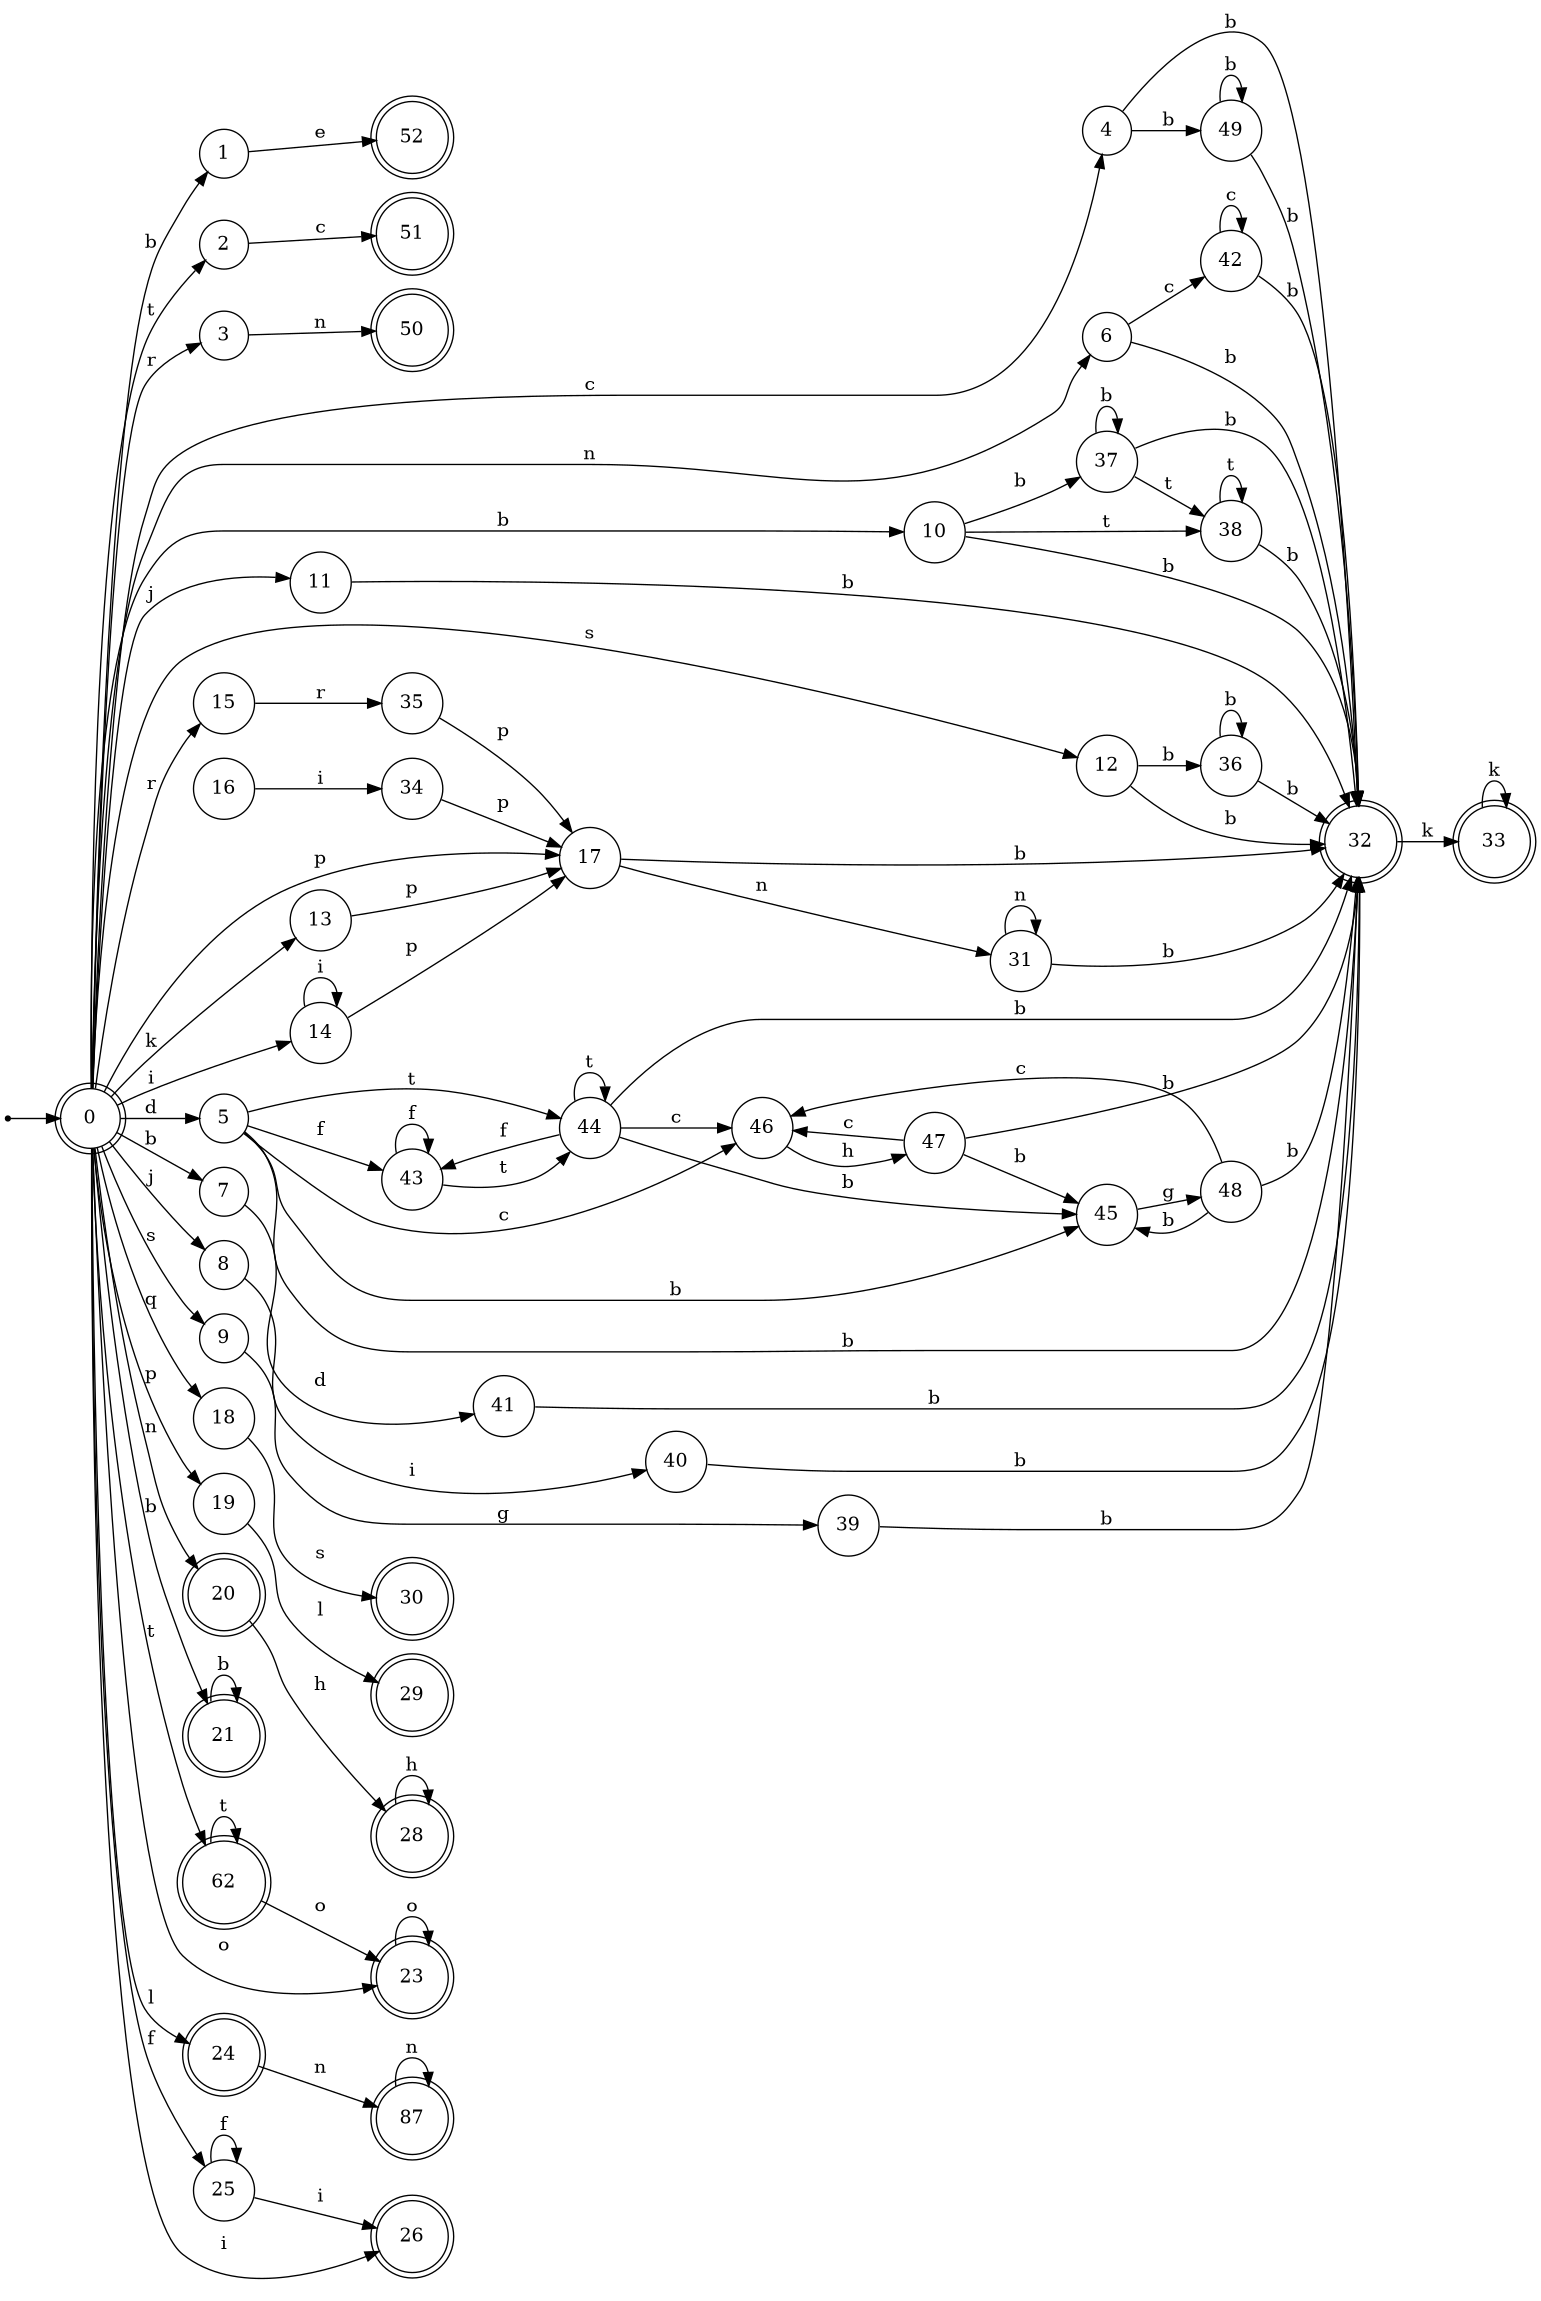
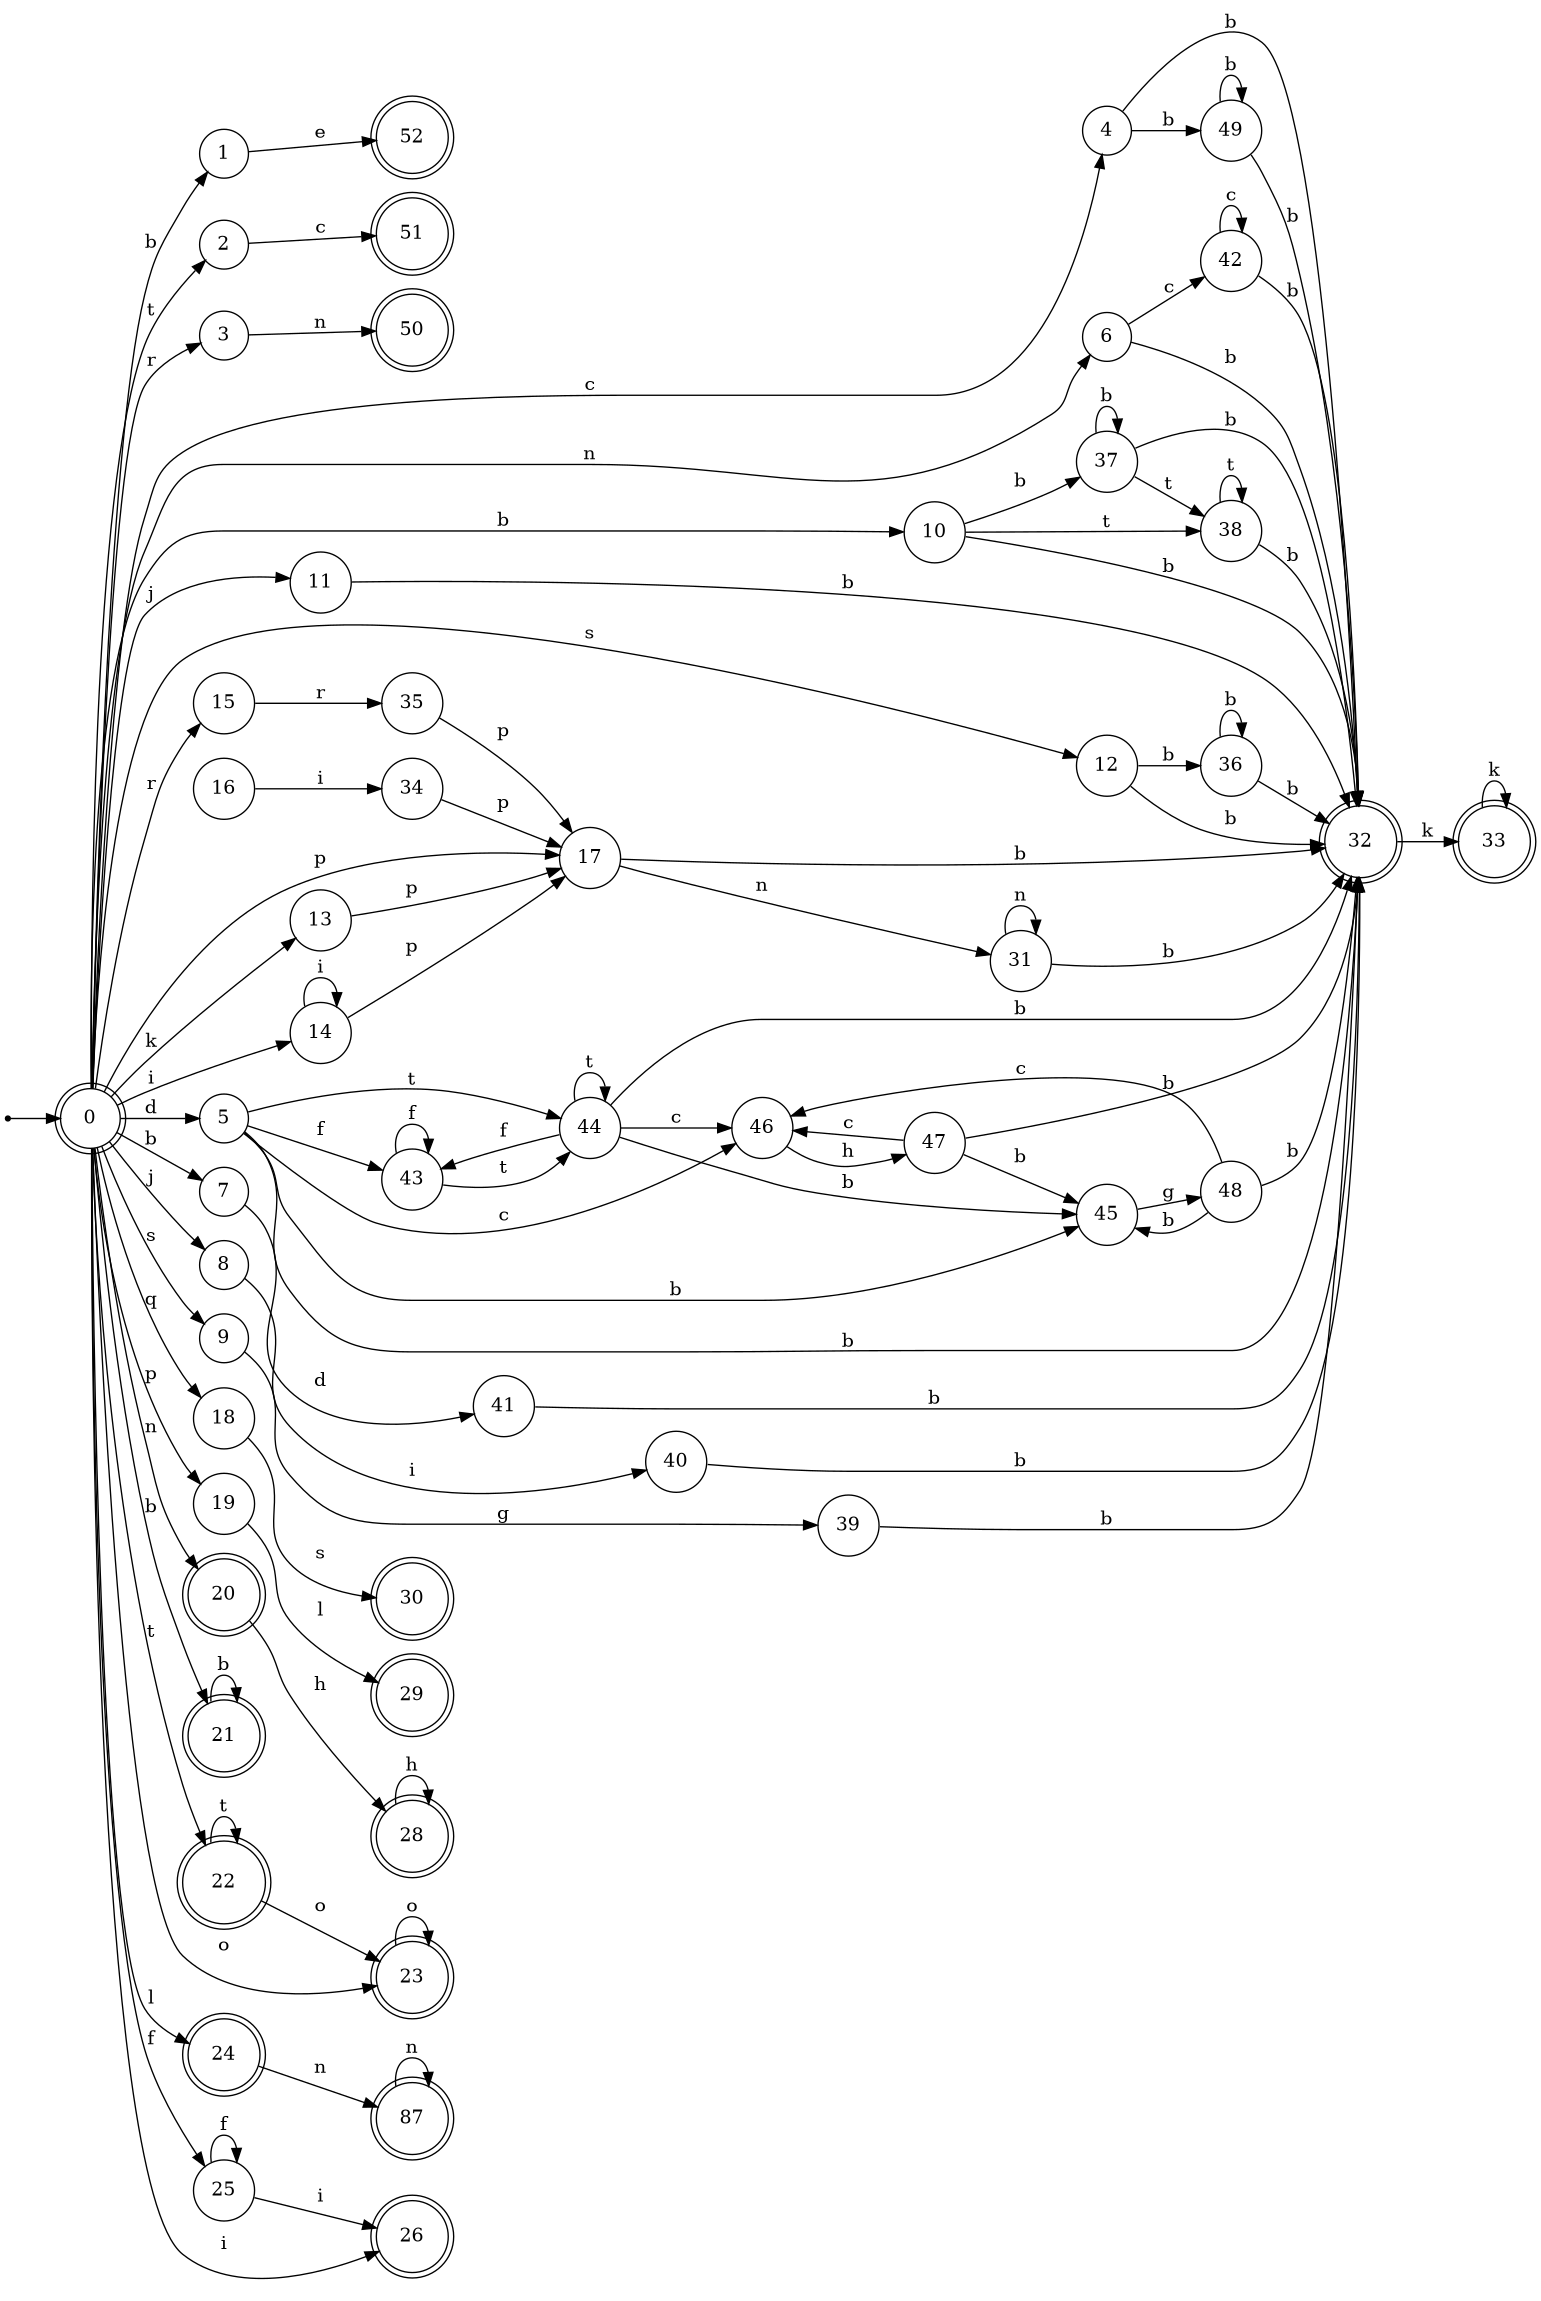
(224, 1883) -> (224, 1883)
